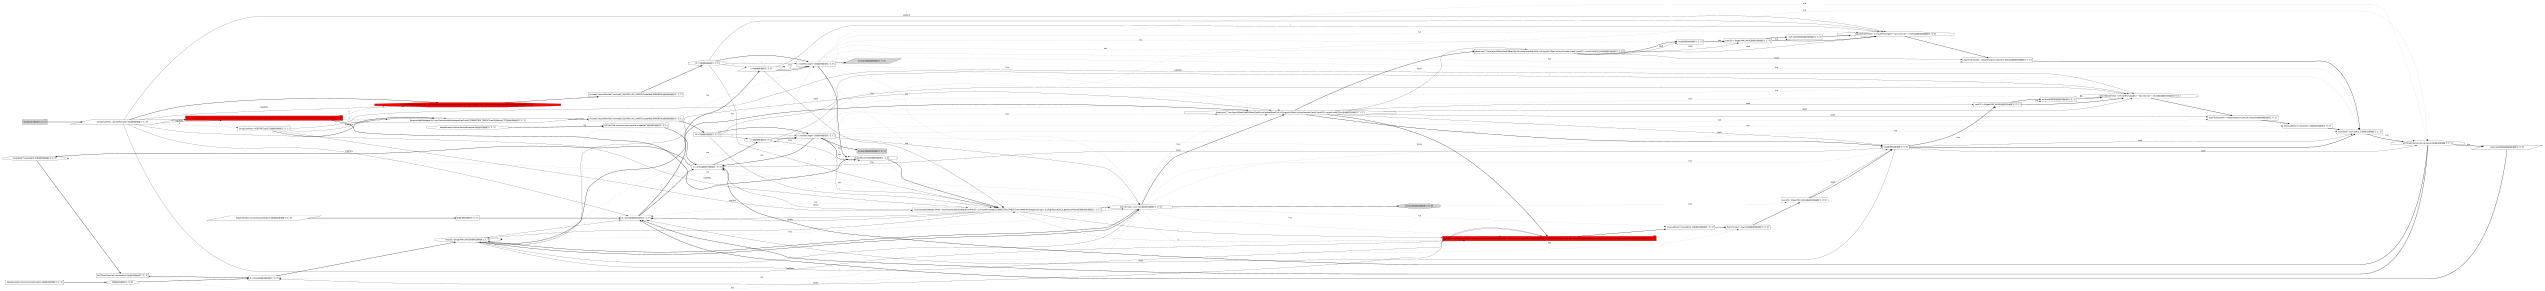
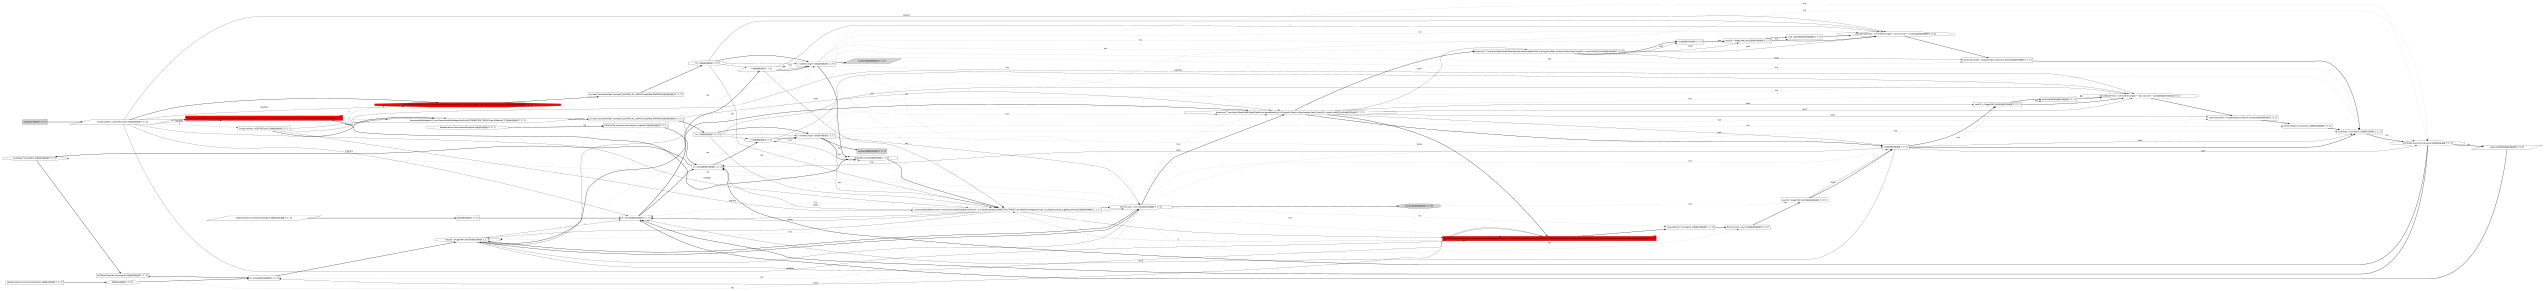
(771, 159) -> (771, 159)
